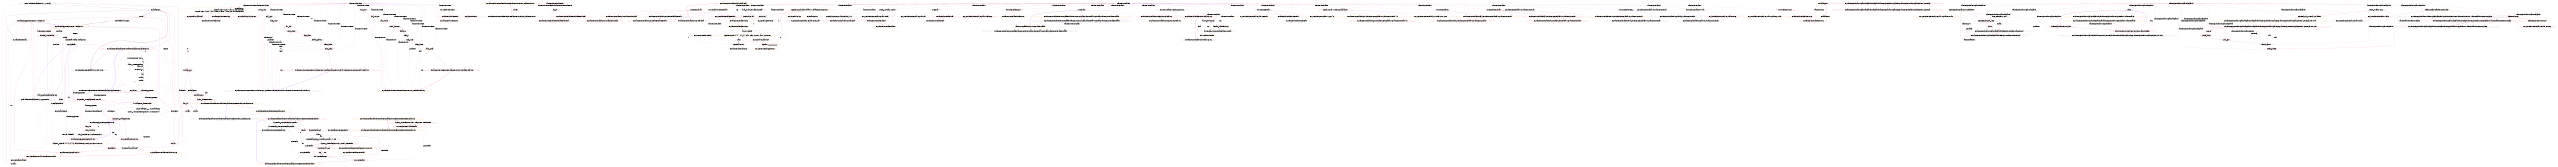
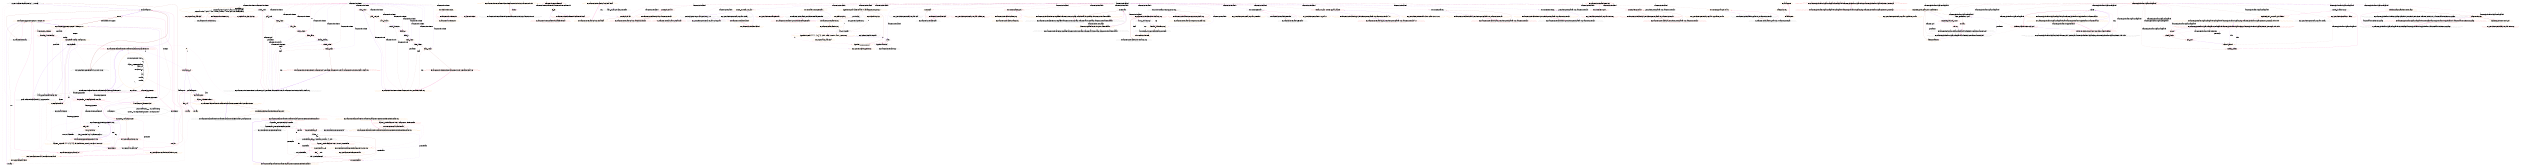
(1802, 17) -> none
none -> (1007, 21)
